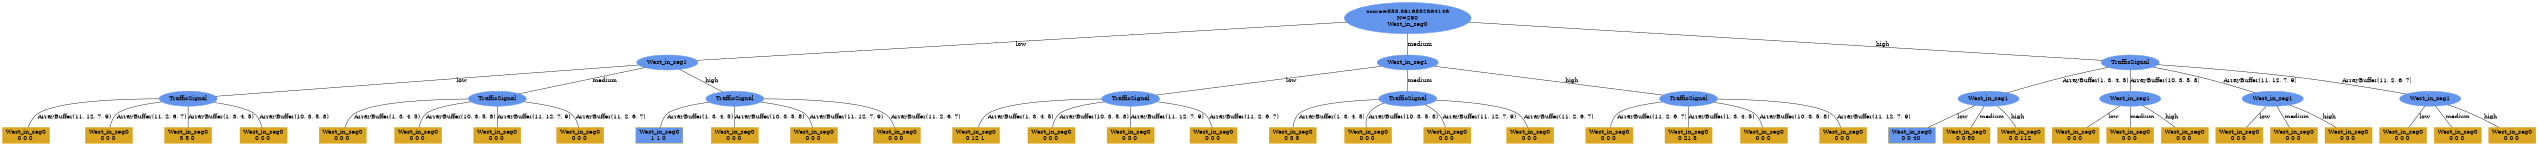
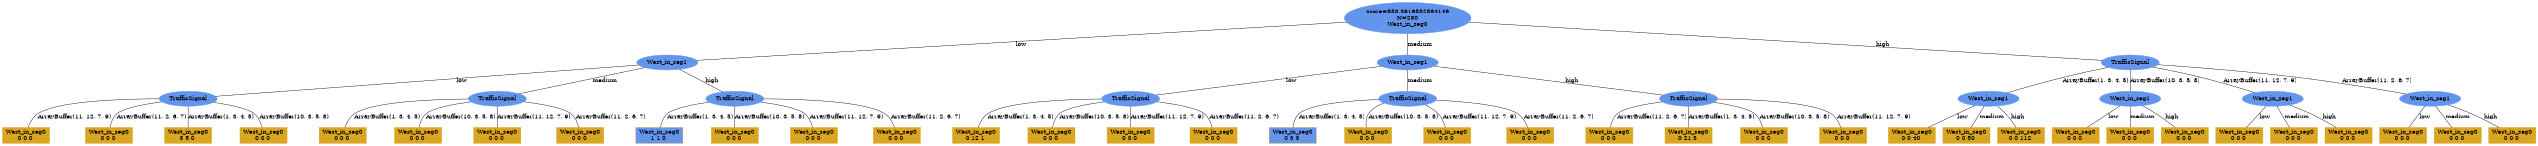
(1408, 18) -> (1408, 18)
(1293, 135) -> (1293, 135)
(1912, 135) -> (1912, 135)
